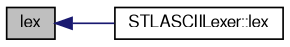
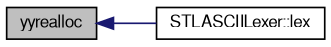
(31, 23) -> (52, 23)
